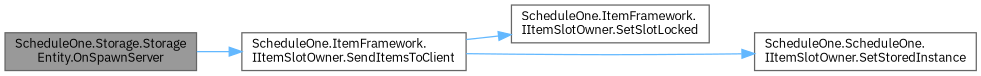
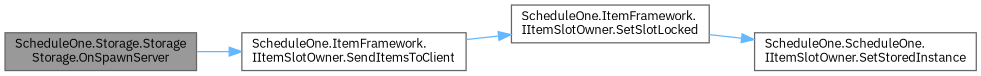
(101, 52) -> (101, 52)
(604, 55) -> (725, 36)
